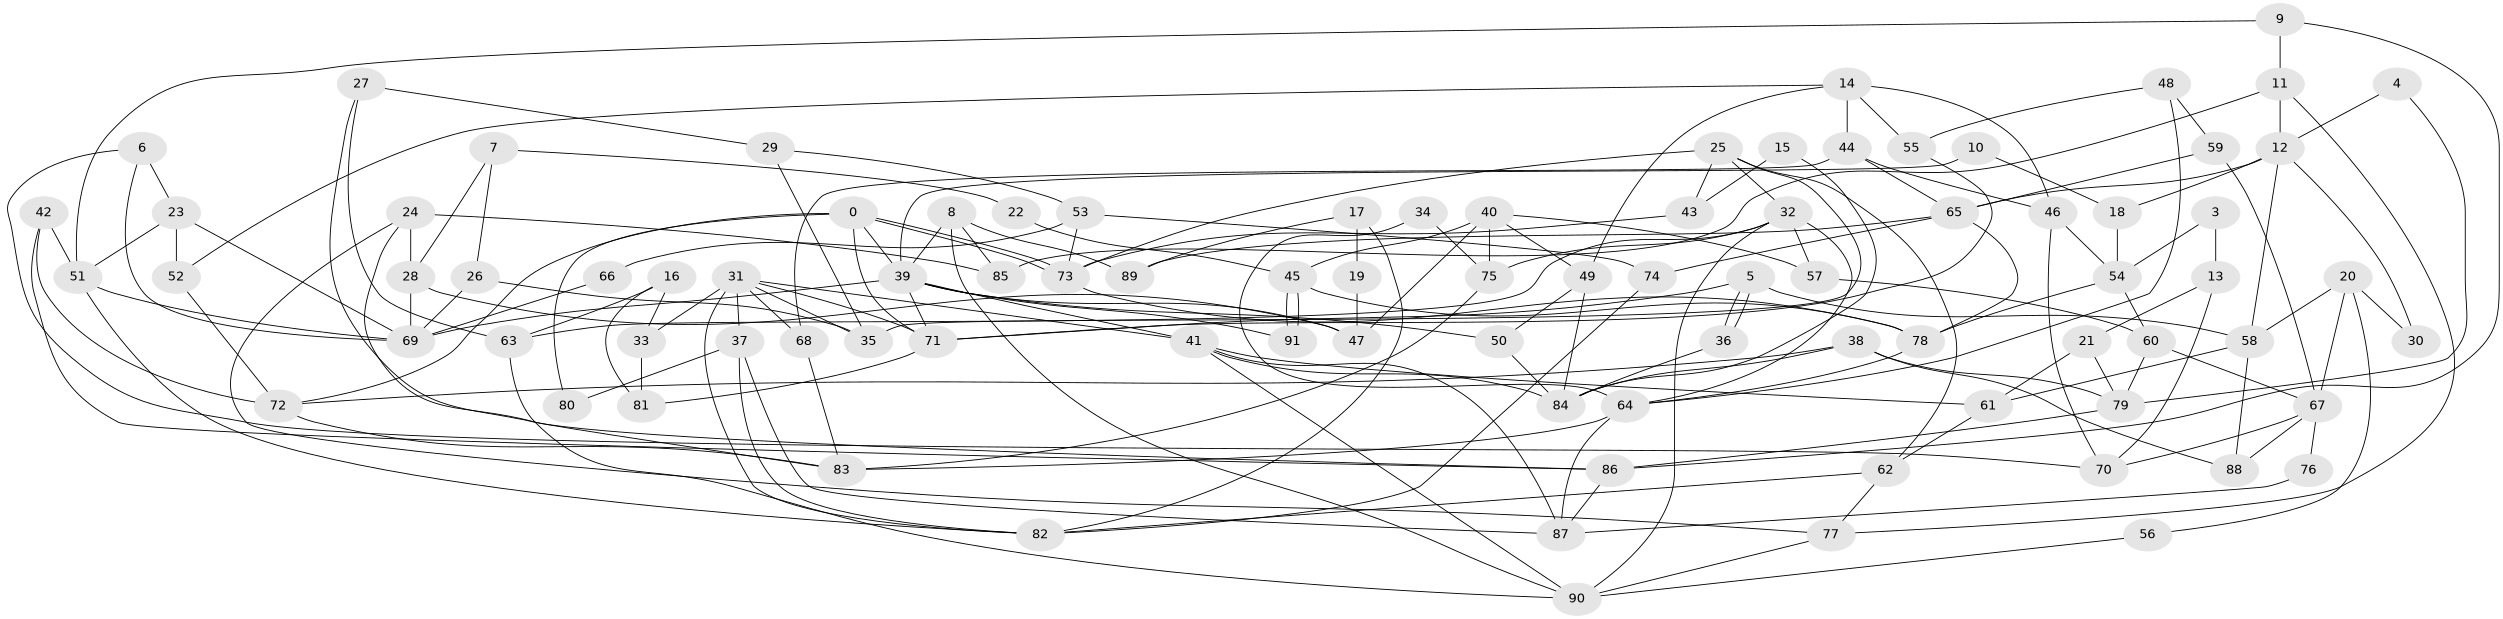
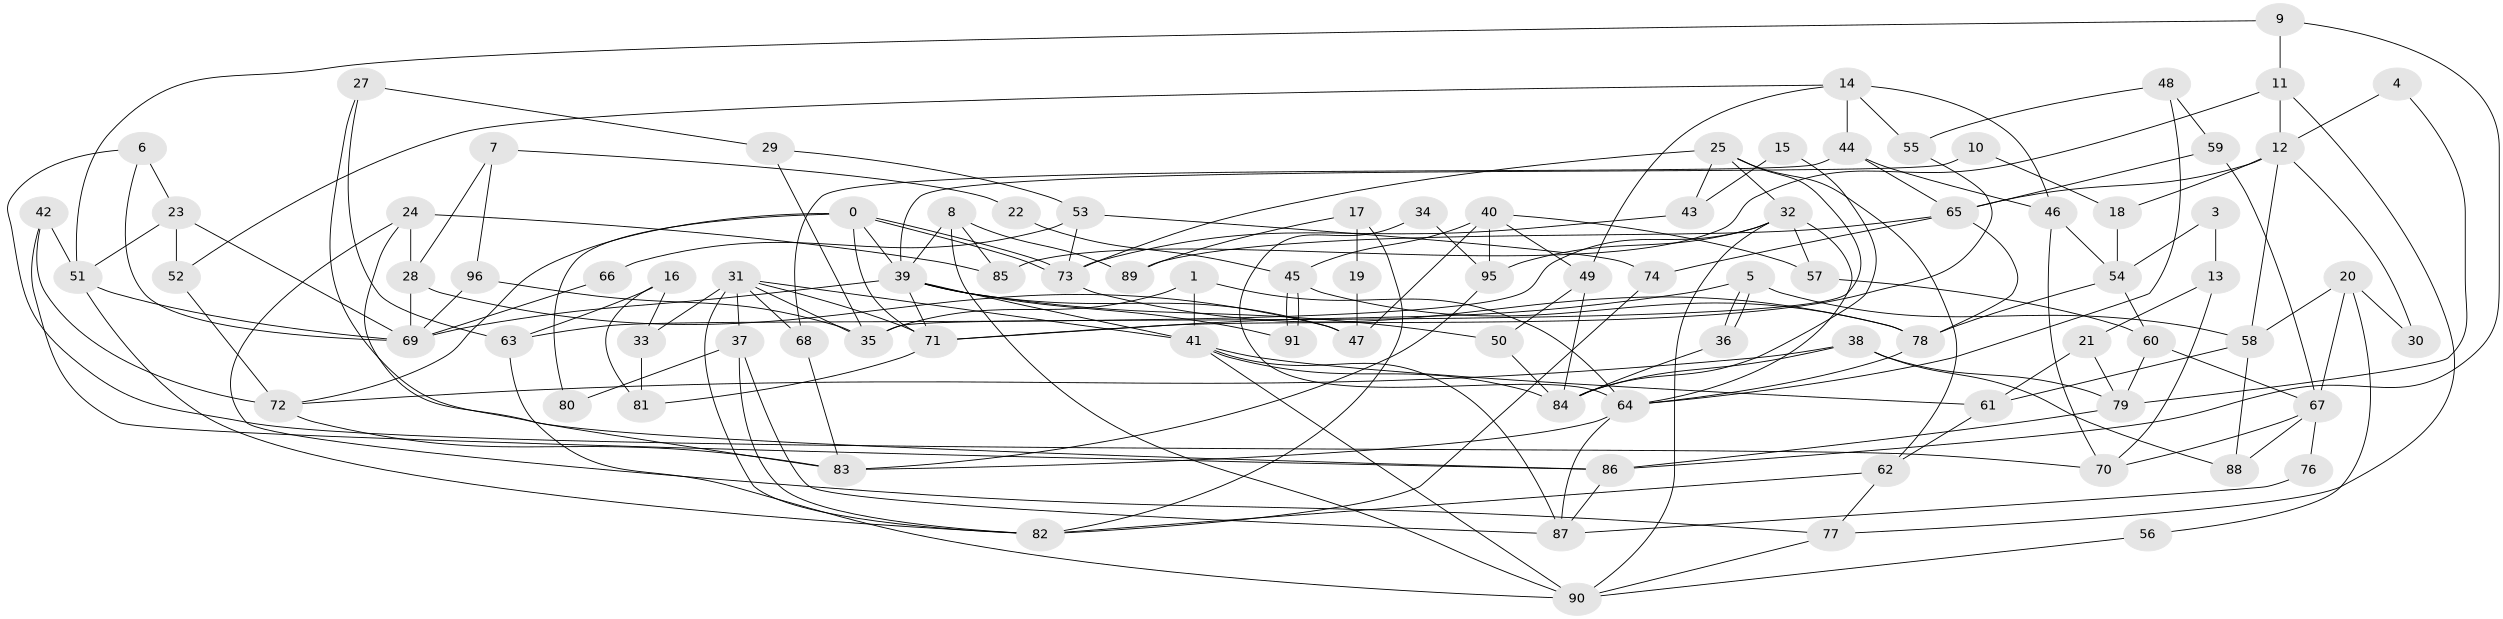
(475, 277) -> (475, 277)
none -> (1194, 277)
(1489, 277) -> (1489, 277)
